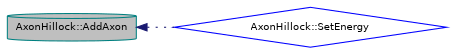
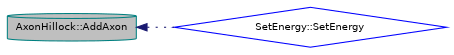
(310, 27) -> (310, 27)
